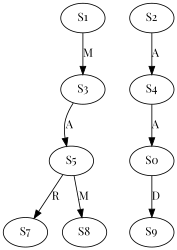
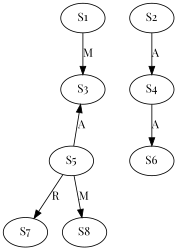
(65, 120) -> (76, 129)
(152, 161) -> (152, 161)
(152, 232) -> none
